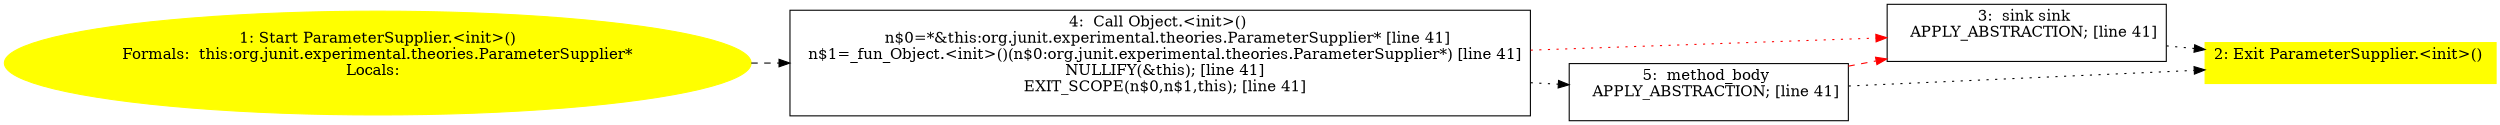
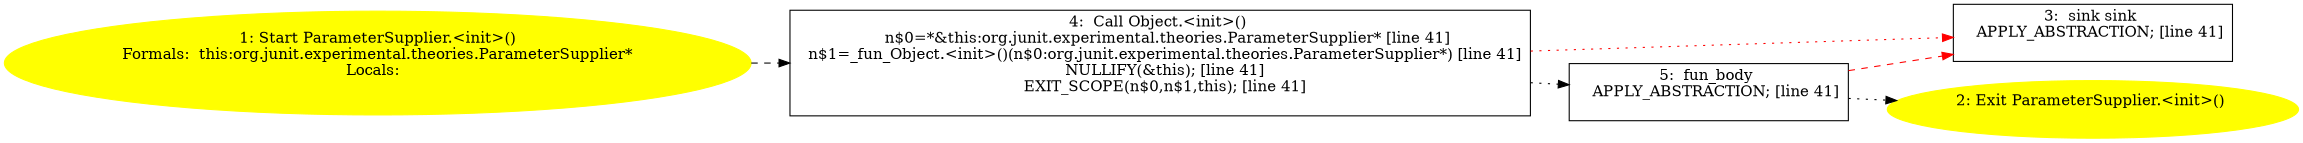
(2180, 47) -> none
(2351, 63) -> (2093, 109)
(1709, 92) -> (1709, 92)
